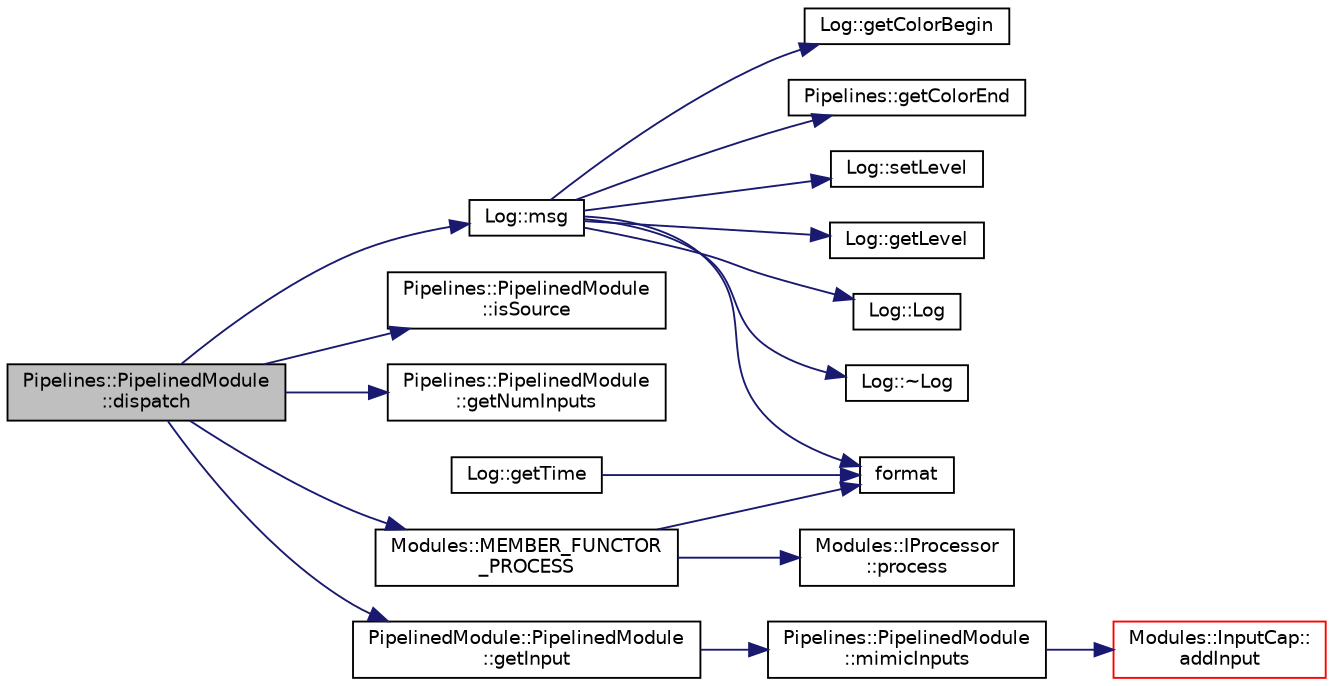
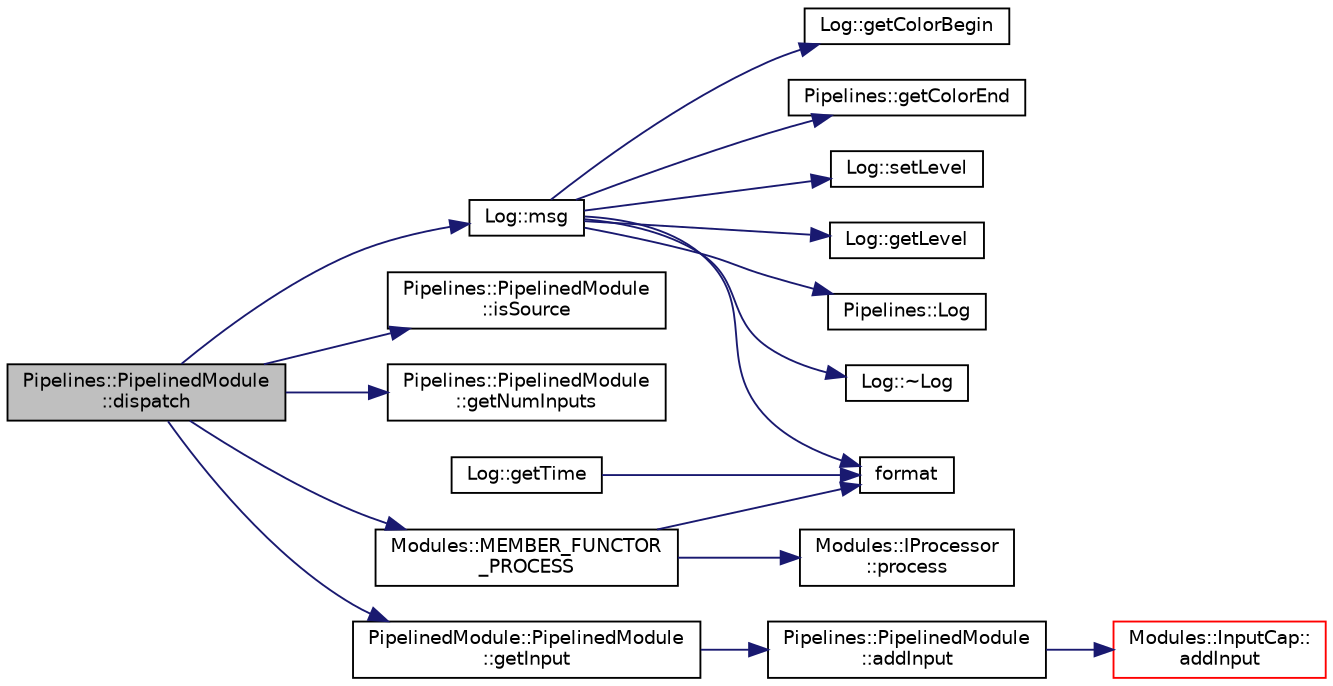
(907, 312) -> (907, 312)
(907, 650) -> (907, 650)
